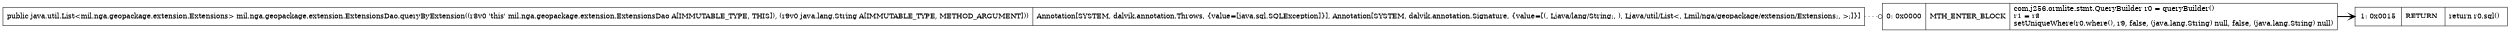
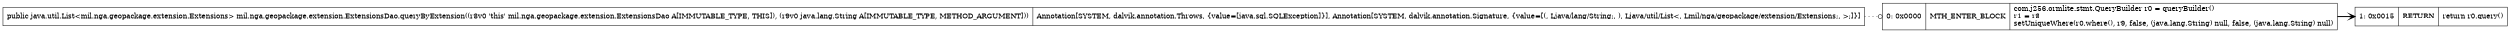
(2474, 16) -> (2473, 16)
